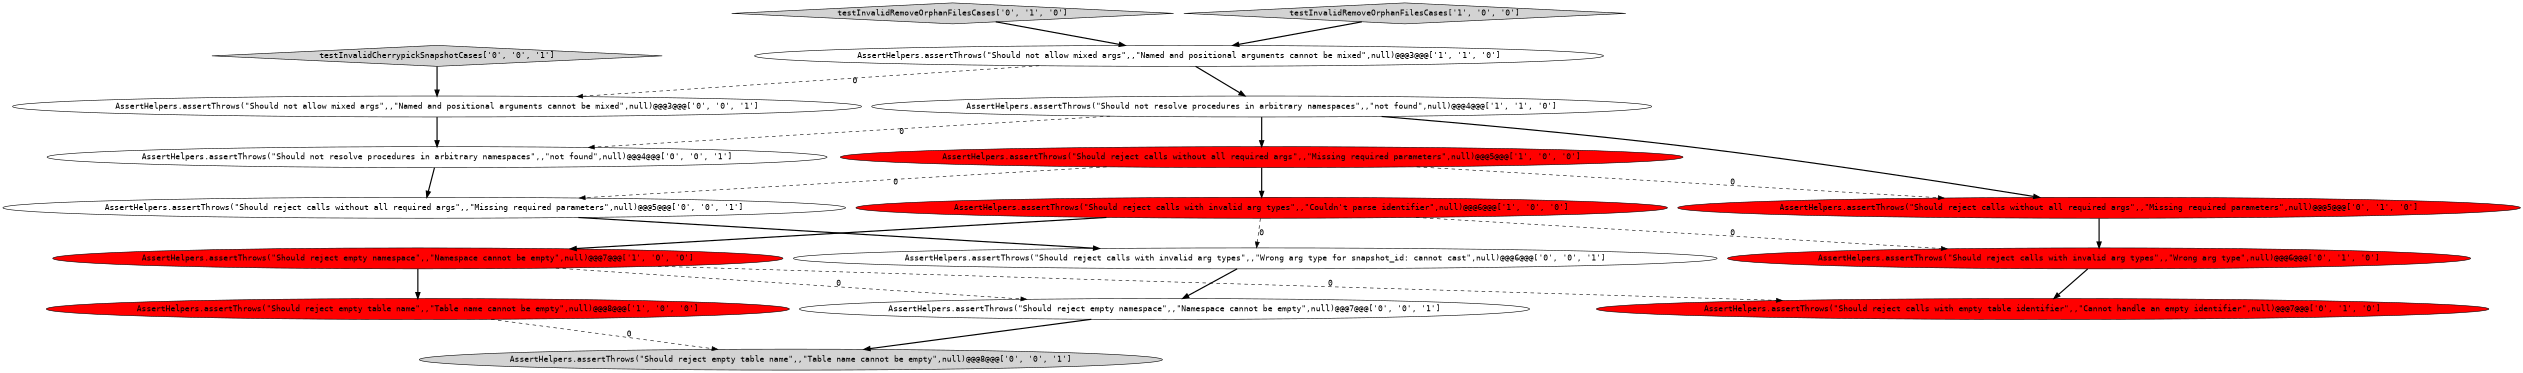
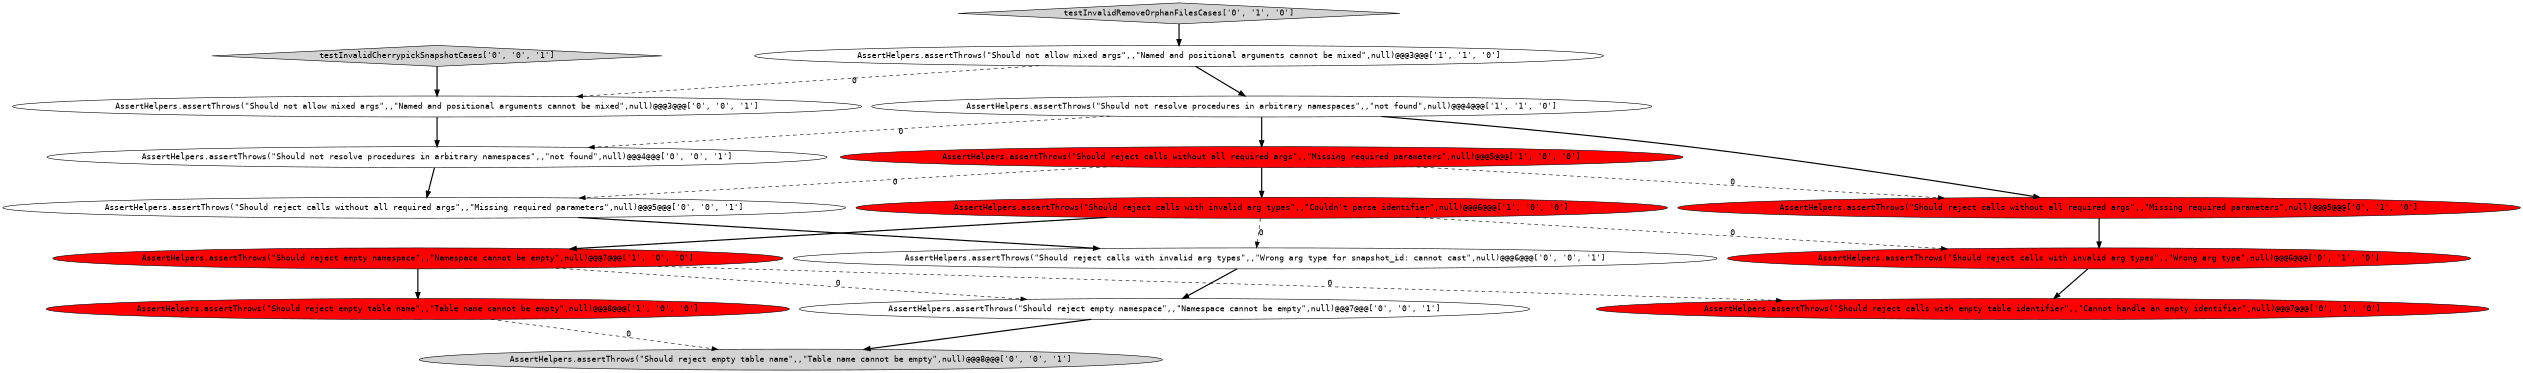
(1405, 13) -> none
